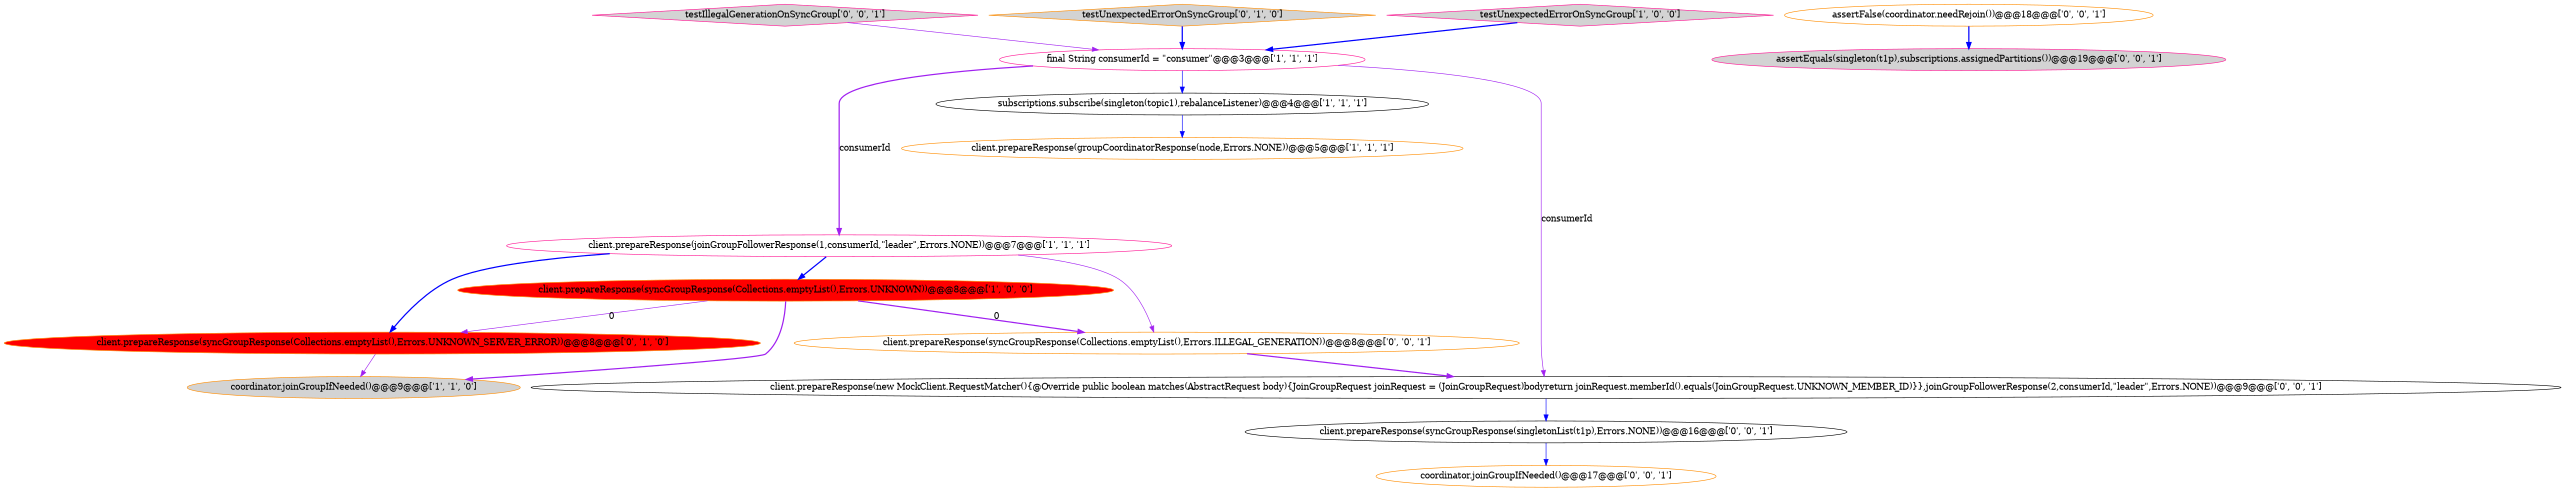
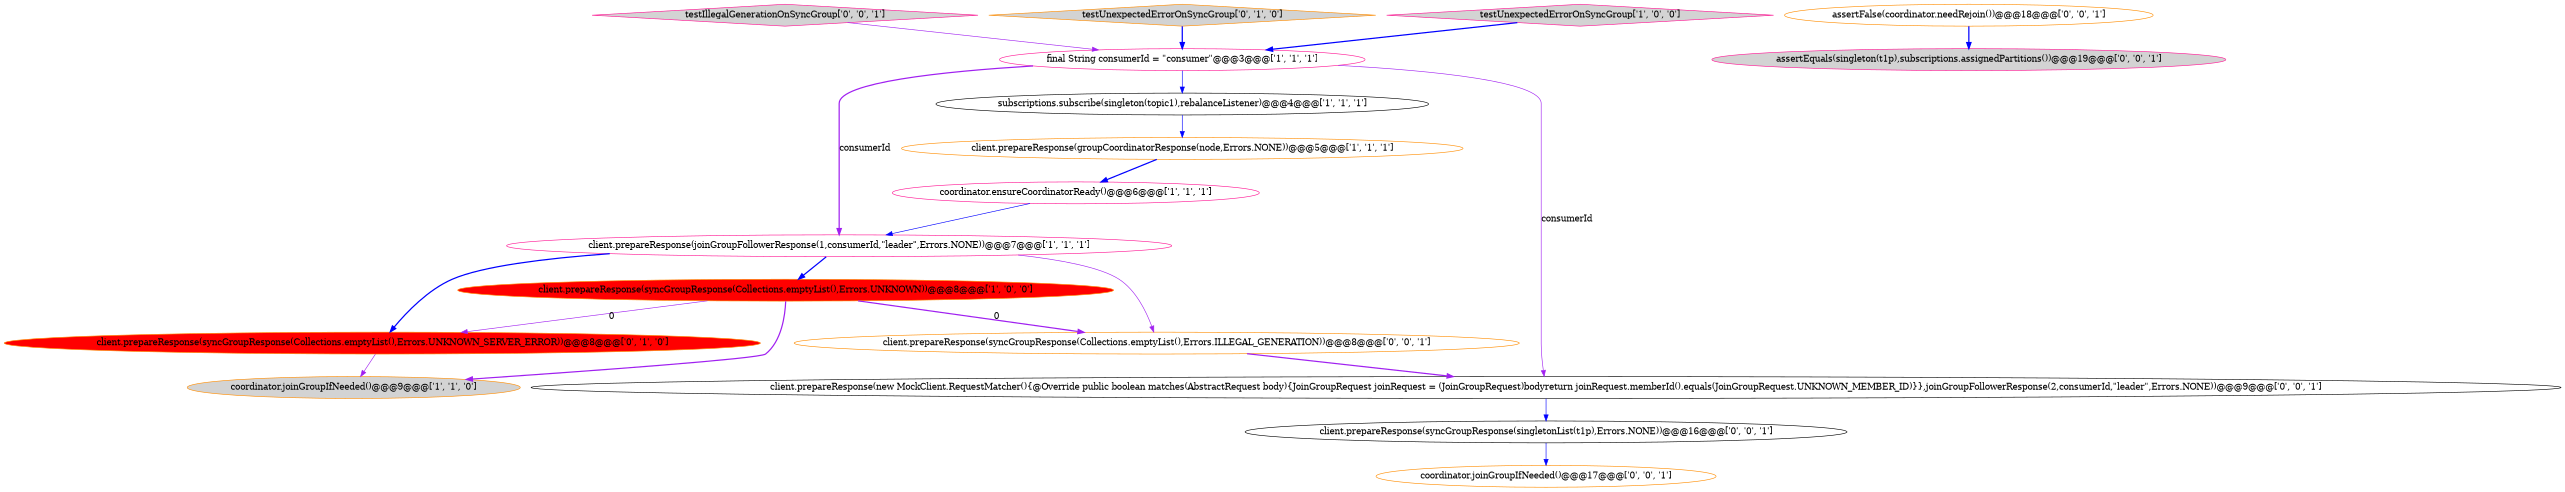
none -> (1076, 193)
